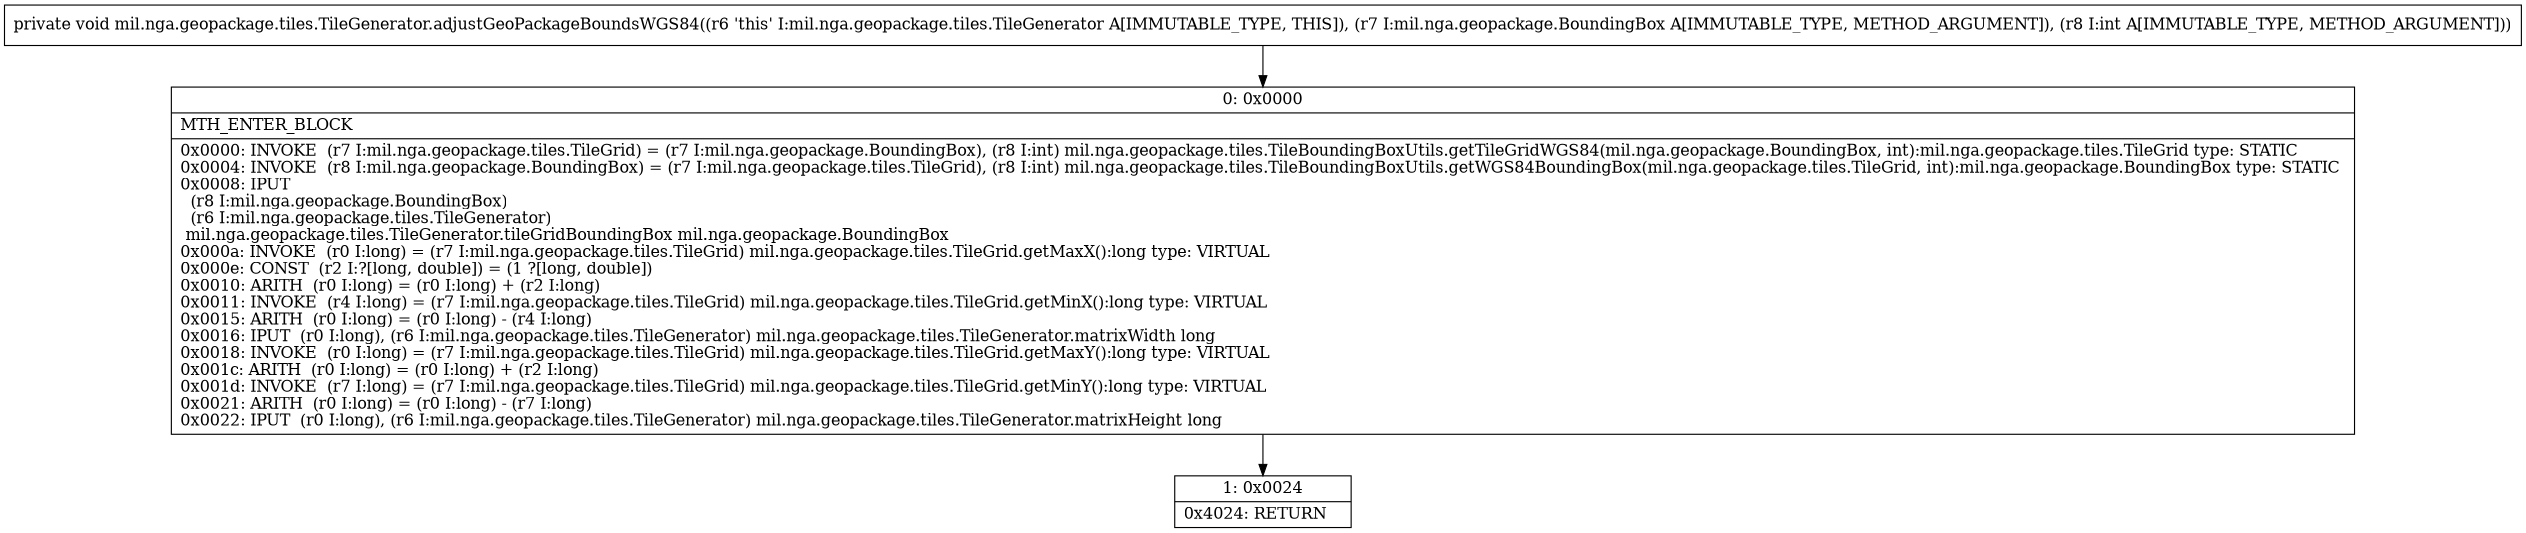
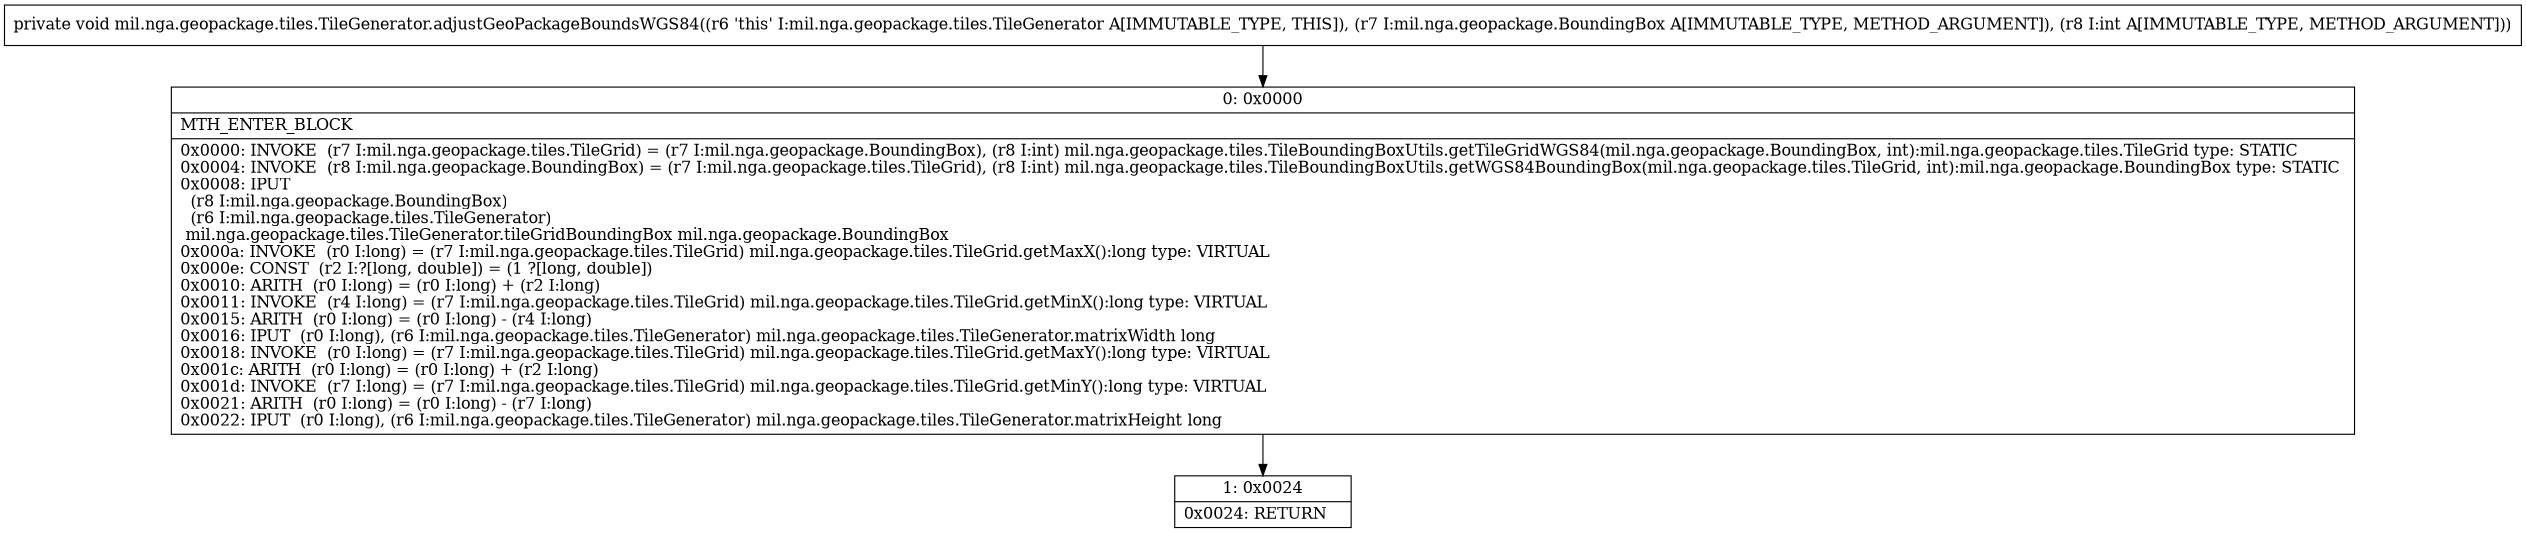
(1263, 514) -> (1263, 514)
